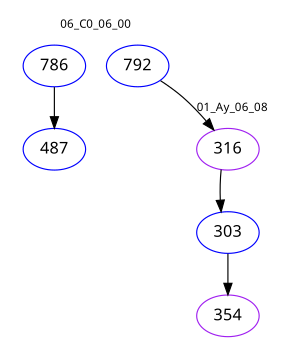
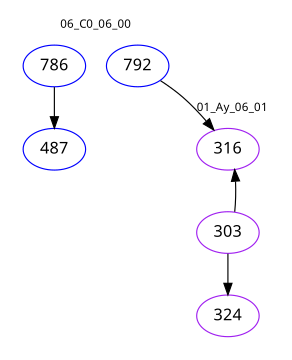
(233, 108) -> (233, 108)
(220, 185) -> (236, 197)
(228, 233) -> (228, 233)
(228, 316) -> (228, 316)
